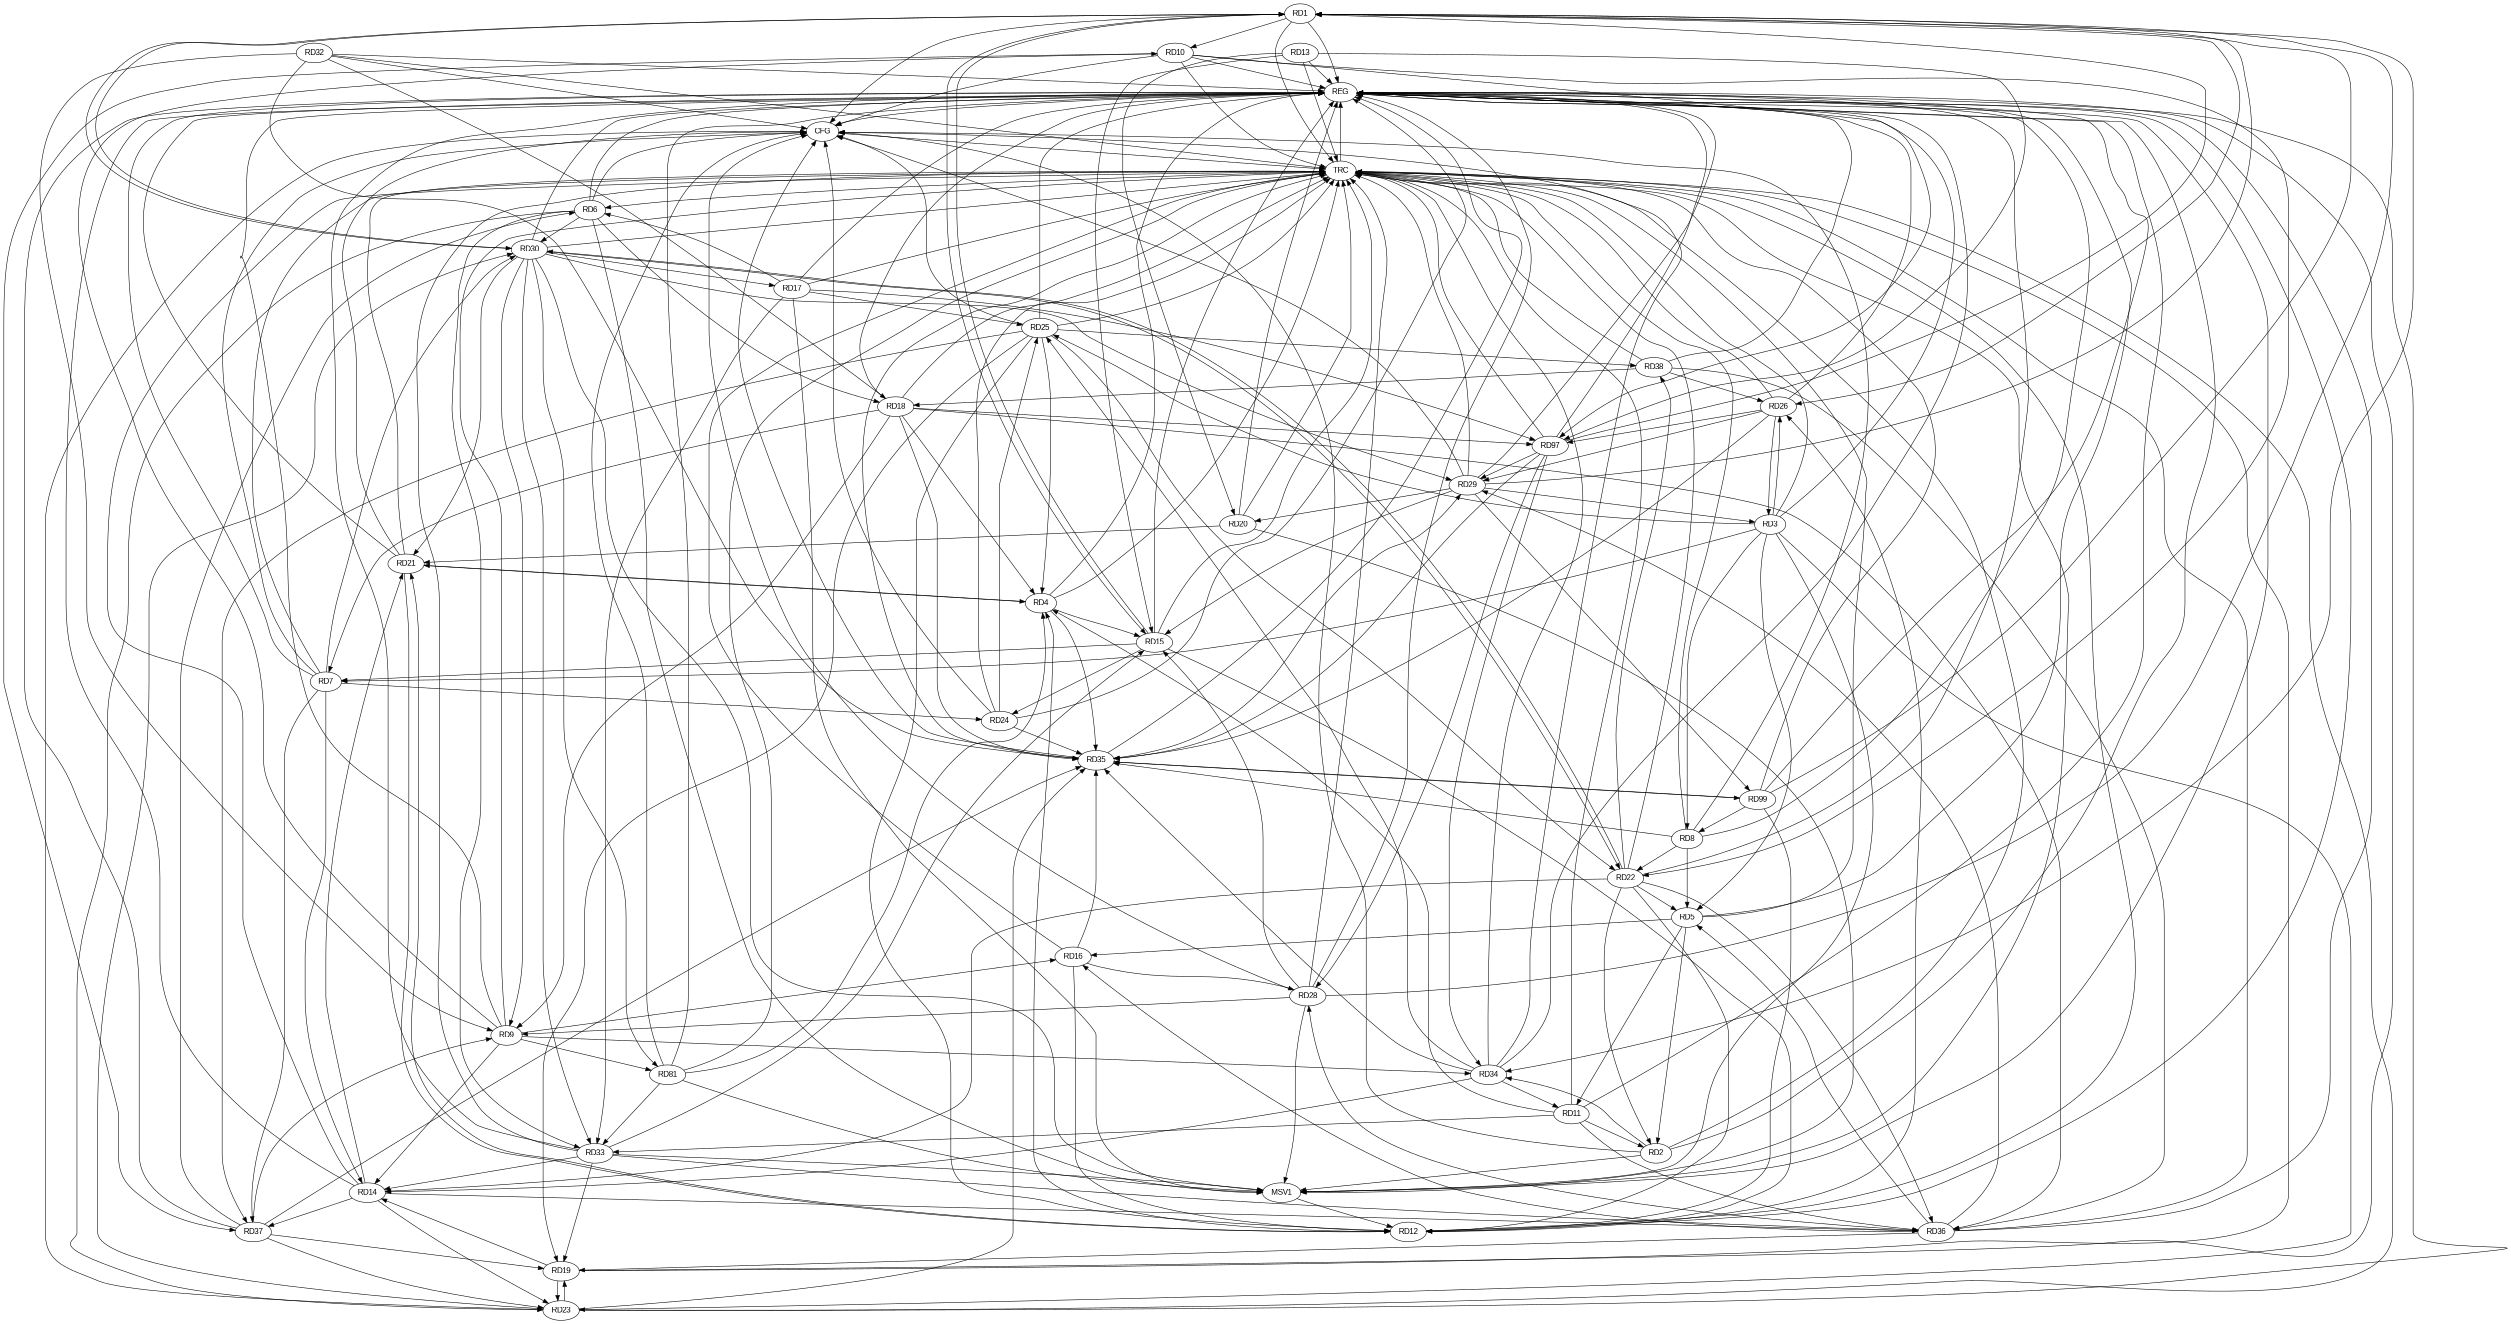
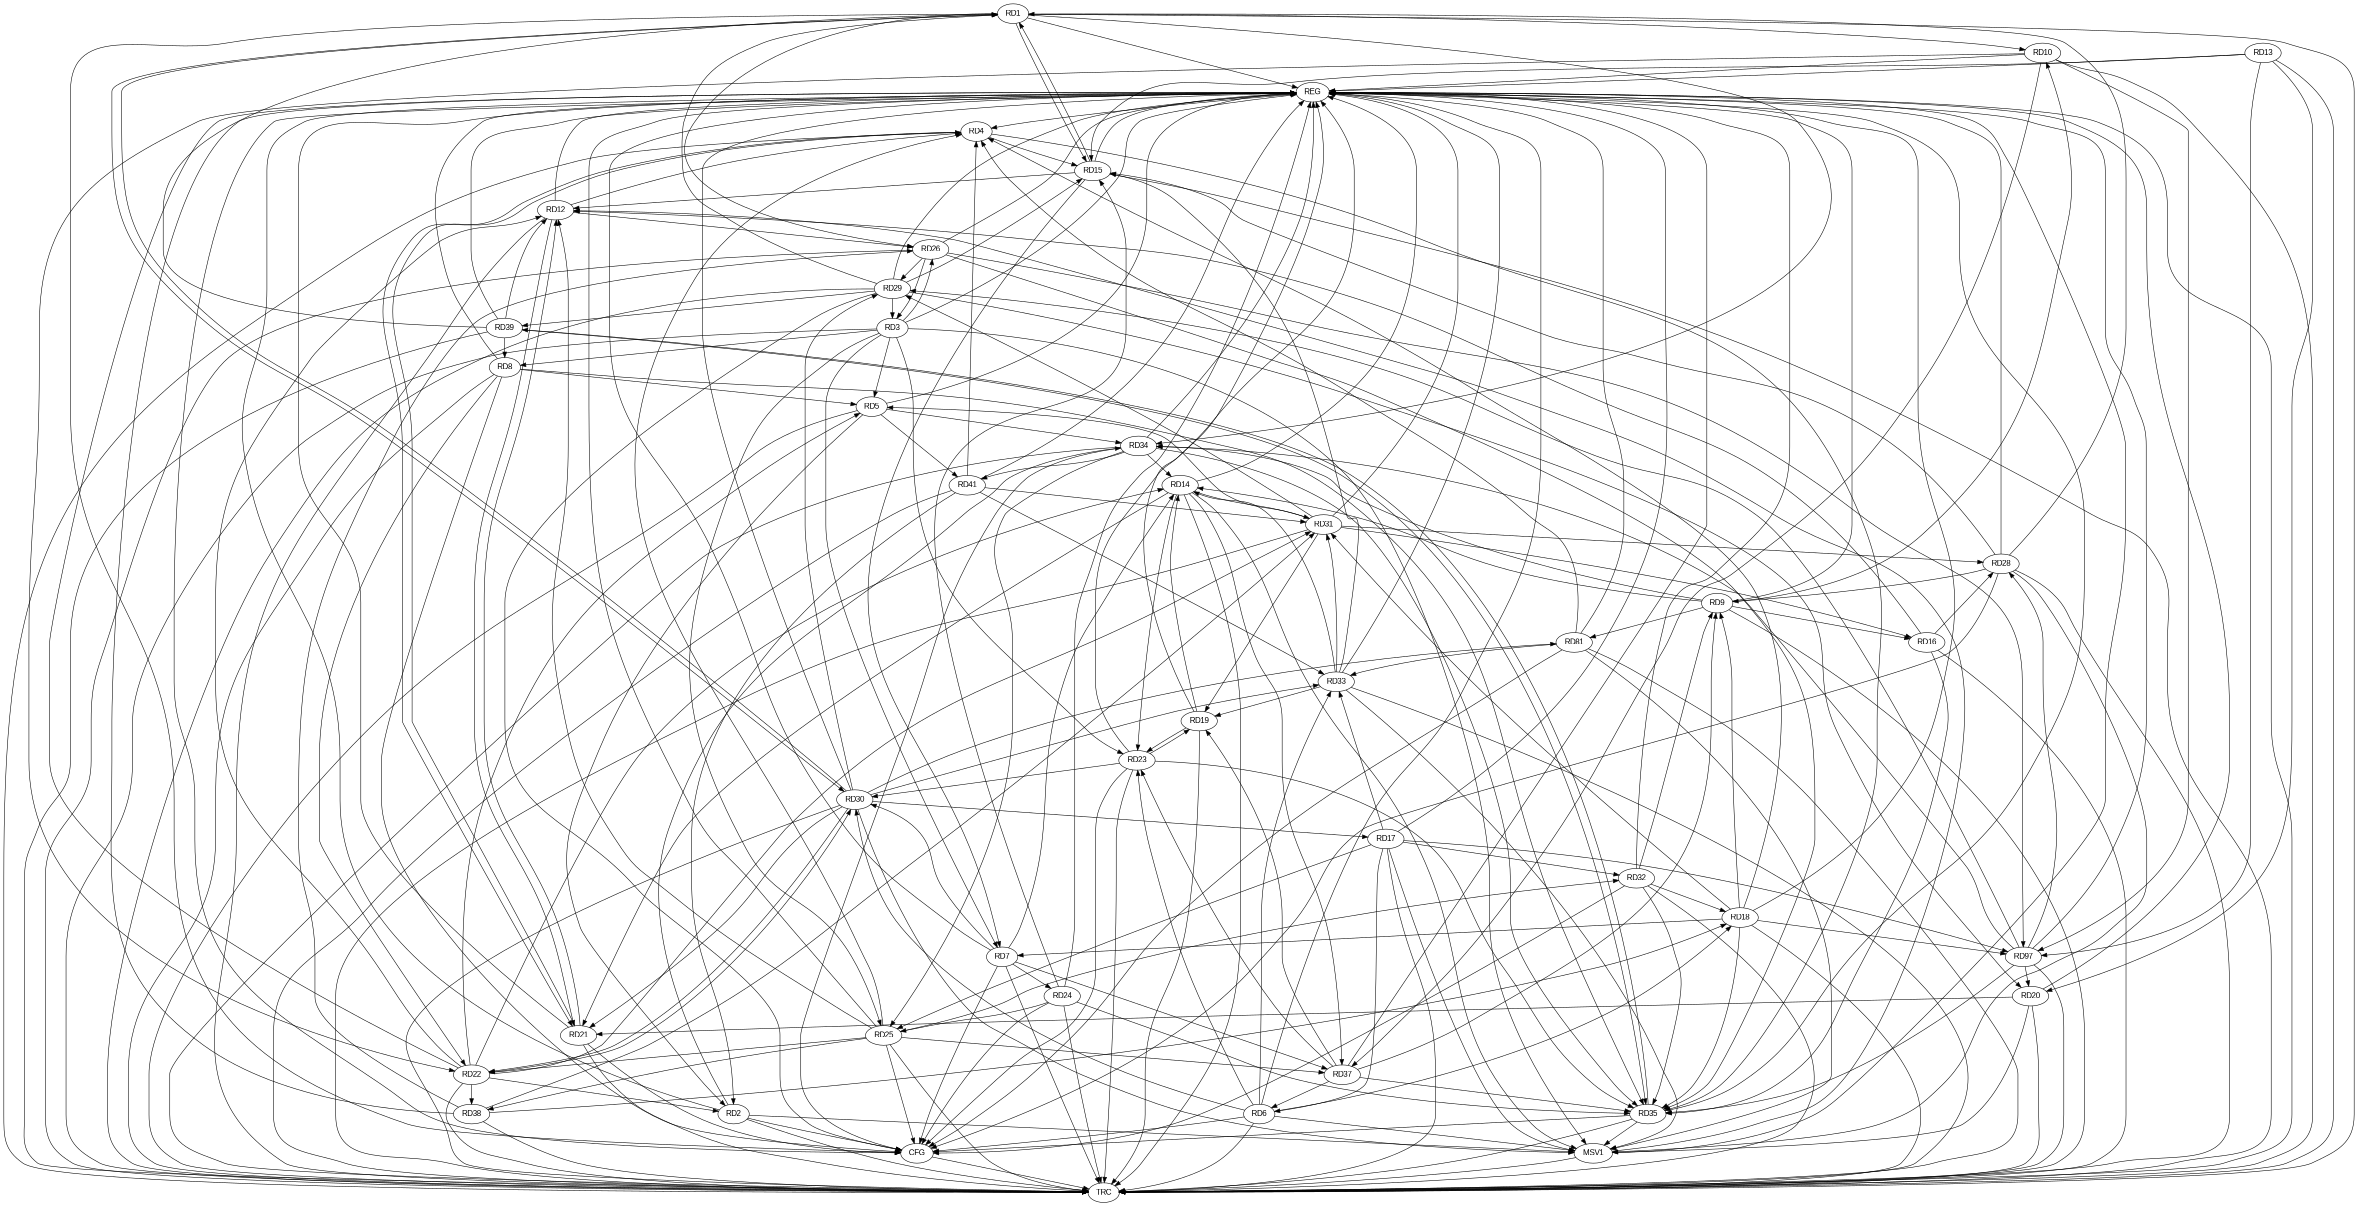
(2151, 72) -> (2026, 972)
(989, 83) -> none
(968, 184) -> (1198, 1172)
(1150, 323) -> (1086, 115)
(522, 637) -> none
(1296, 646) -> (1623, 1132)
(1079, 681) -> (936, 517)
(724, 773) -> (1252, 934)
none -> (1390, 798)
(1758, 800) -> (504, 328)
none -> (1503, 857)
(1384, 937) -> (1007, 427)
(1571, 1114) -> (967, 485)
(1936, 1232) -> (1324, 525)
